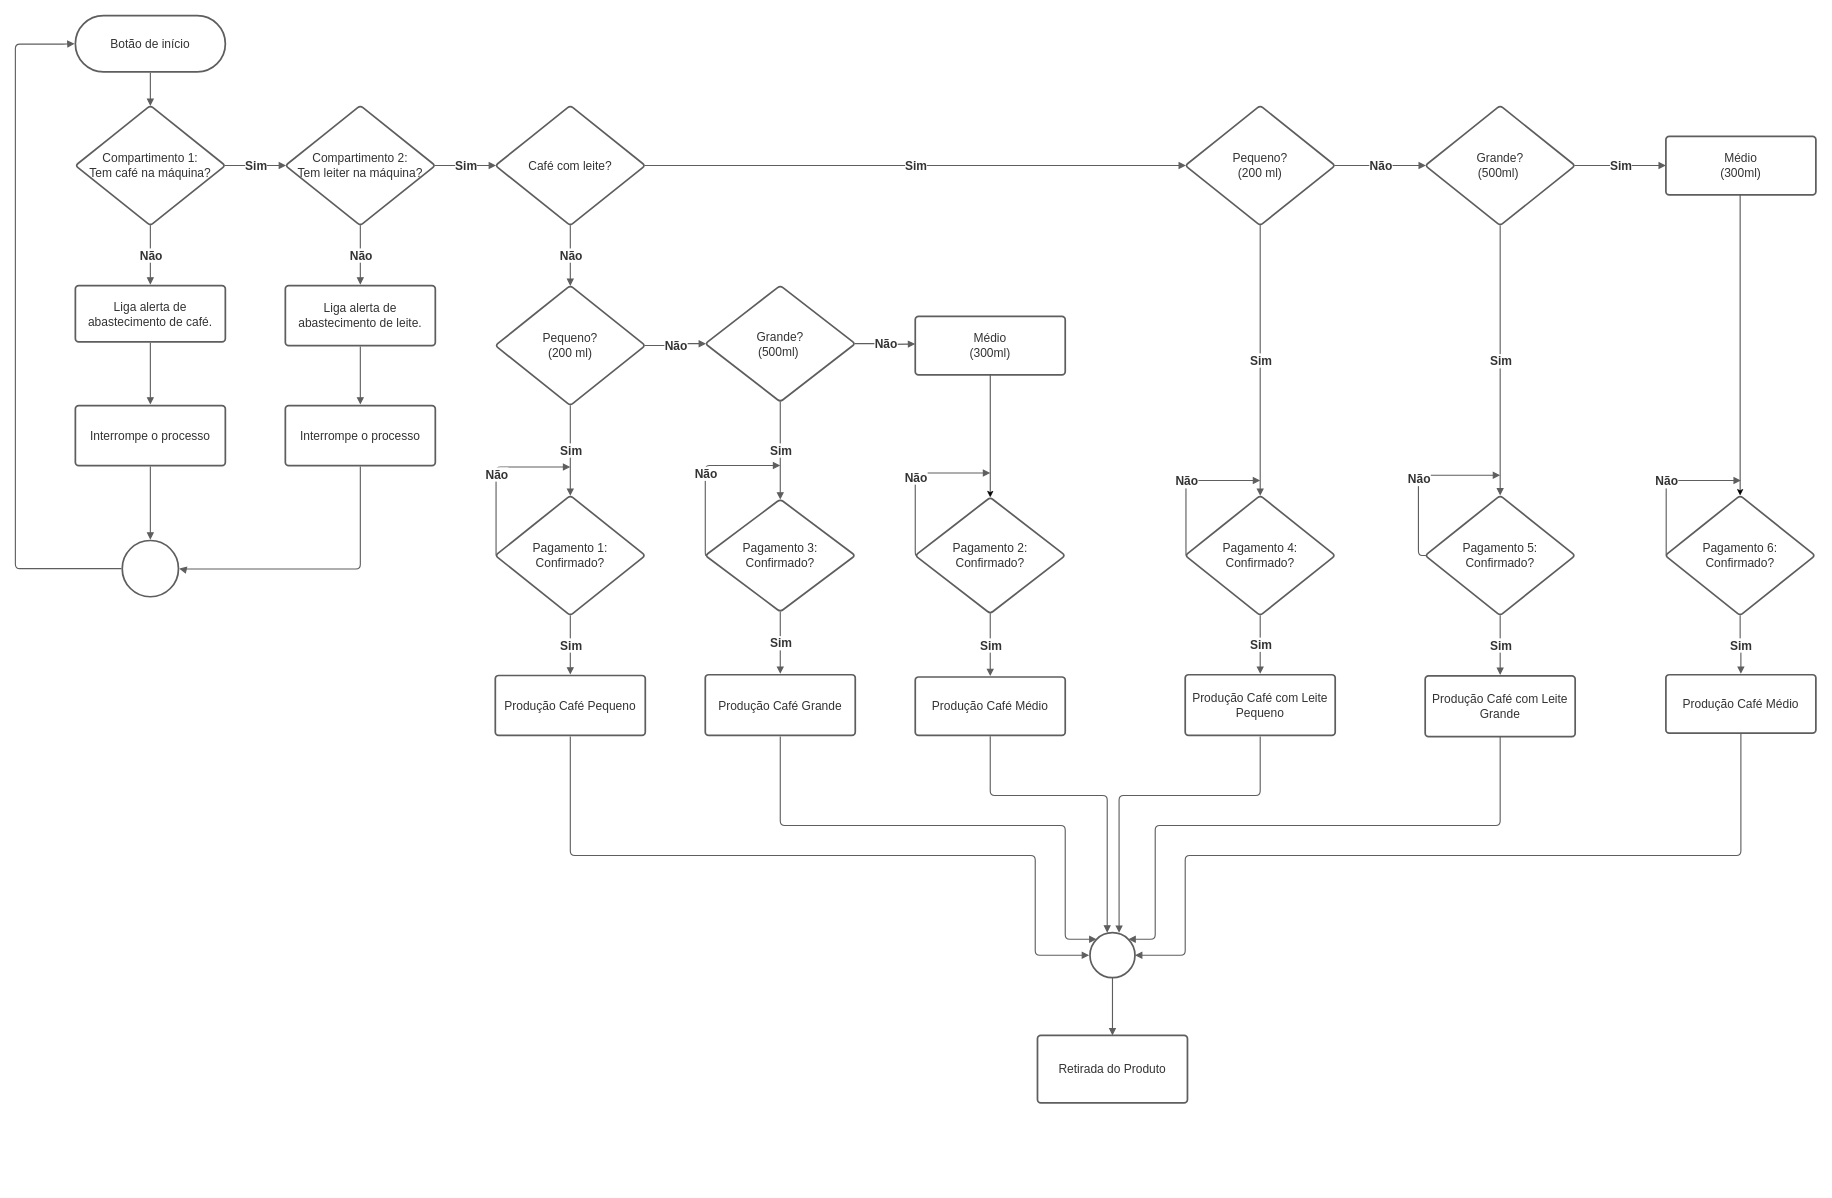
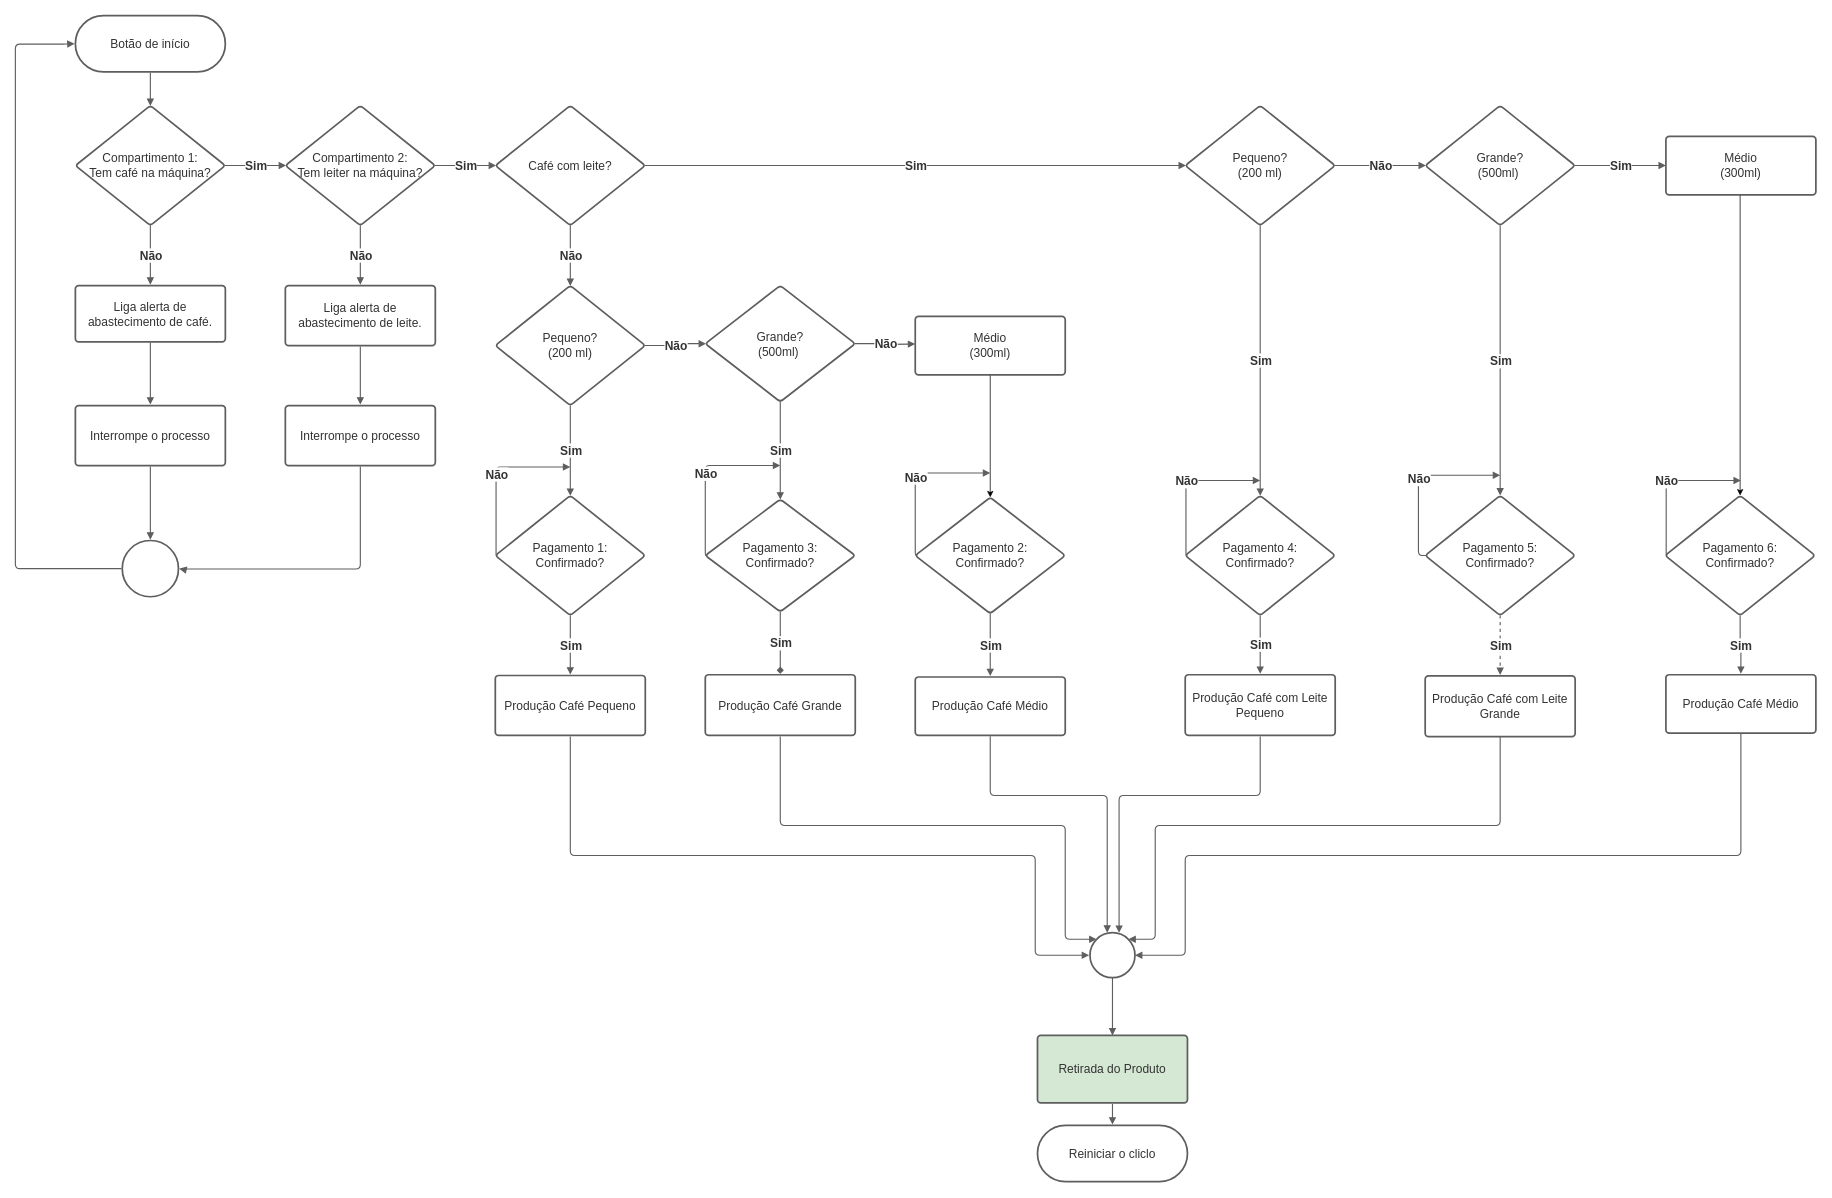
(1500, 626) -> (1500, 626)
(780, 665) -> (780, 665)
(1113, 1069) -> (1113, 1069)
none -> (1113, 1110)
none -> (1113, 1154)
